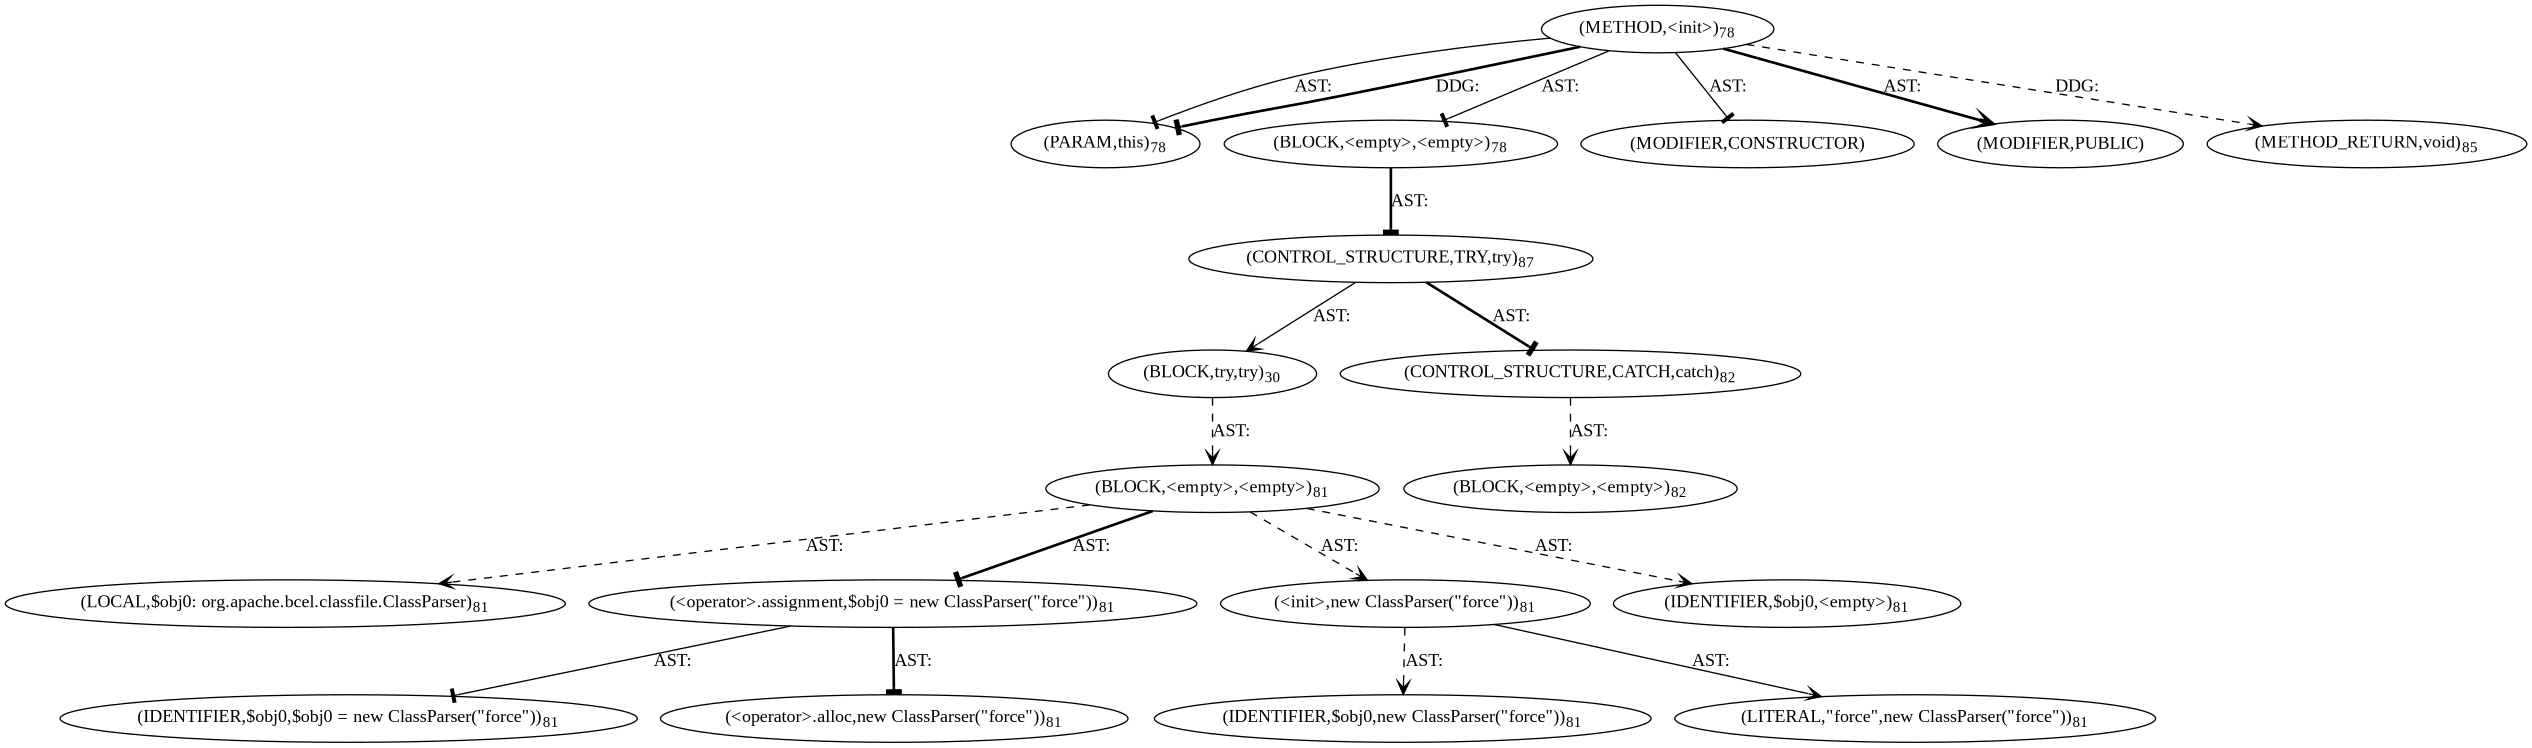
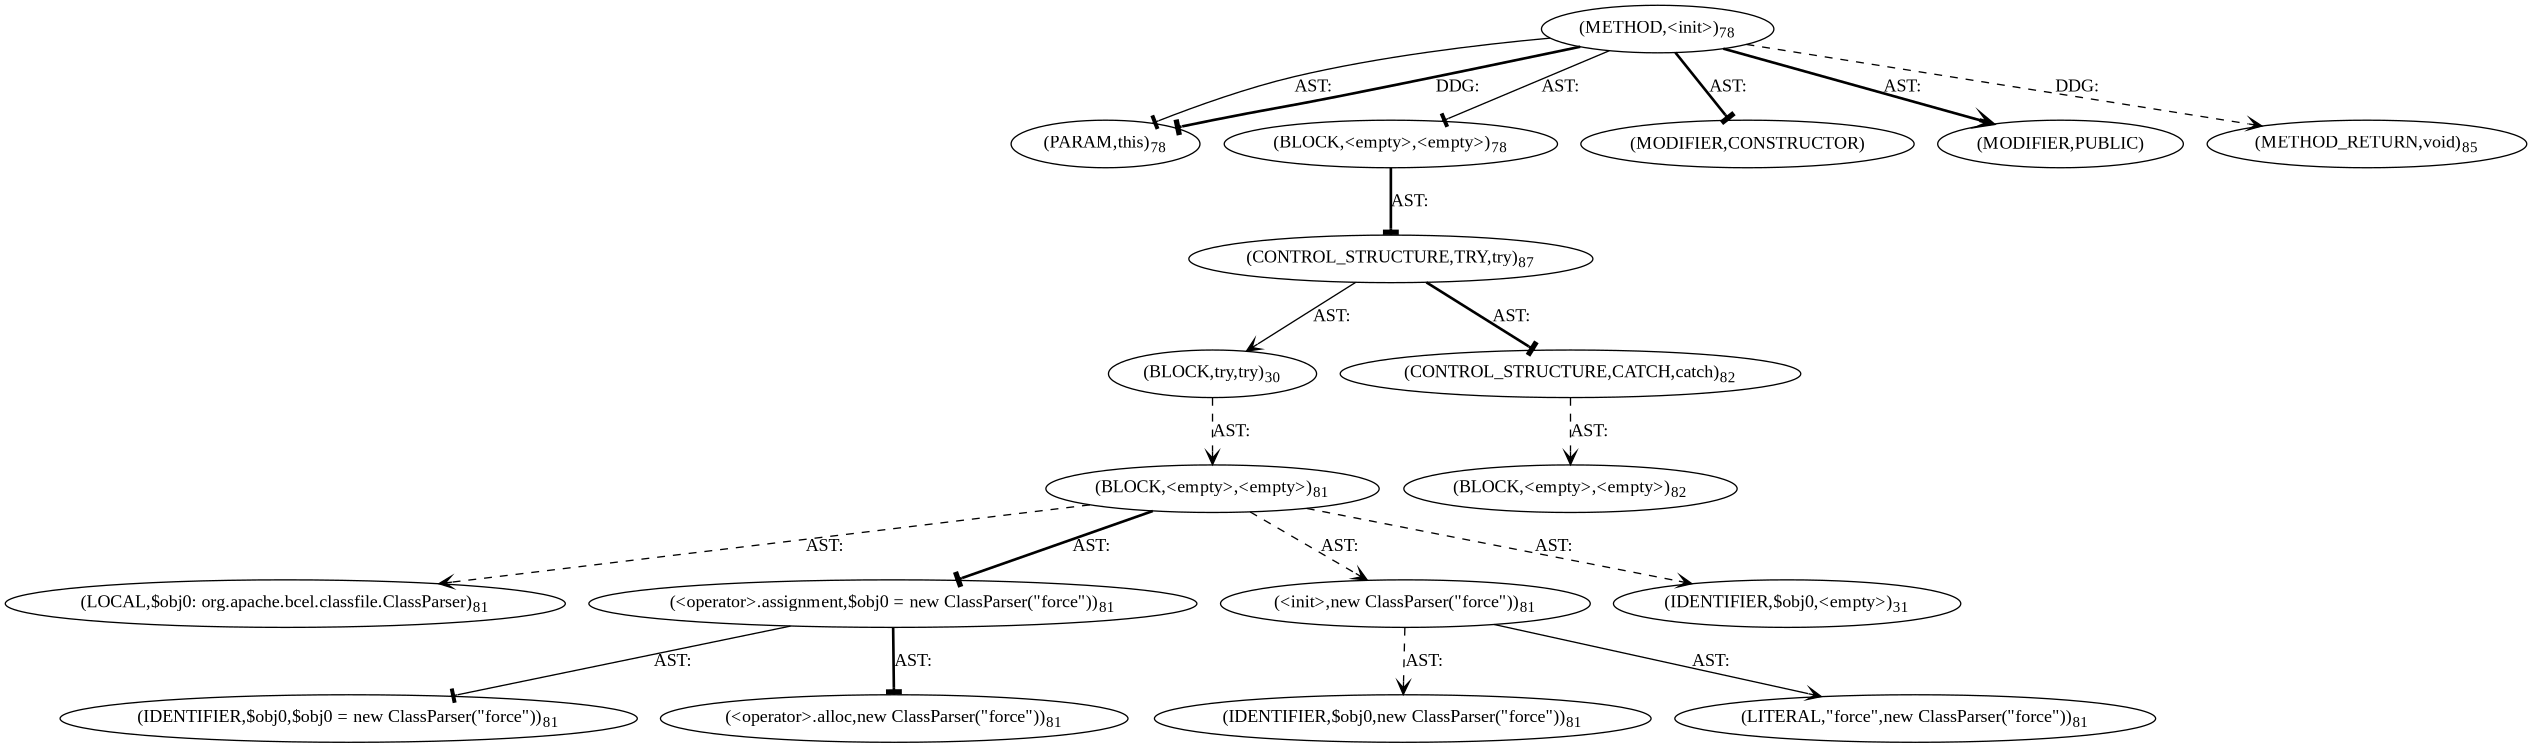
(1700, 84) -> (1700, 84)
(1901, 602) -> (1901, 602)
